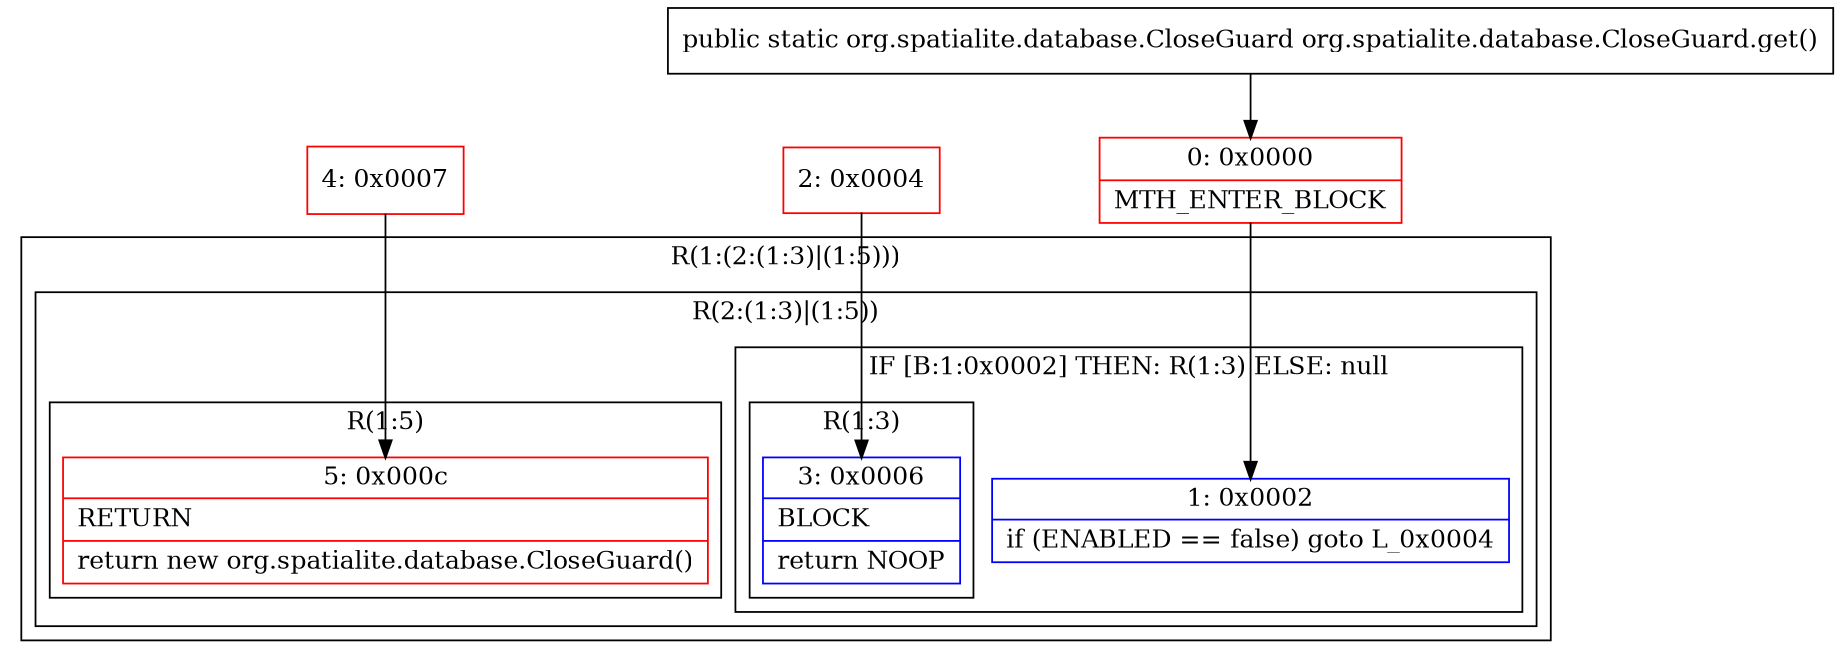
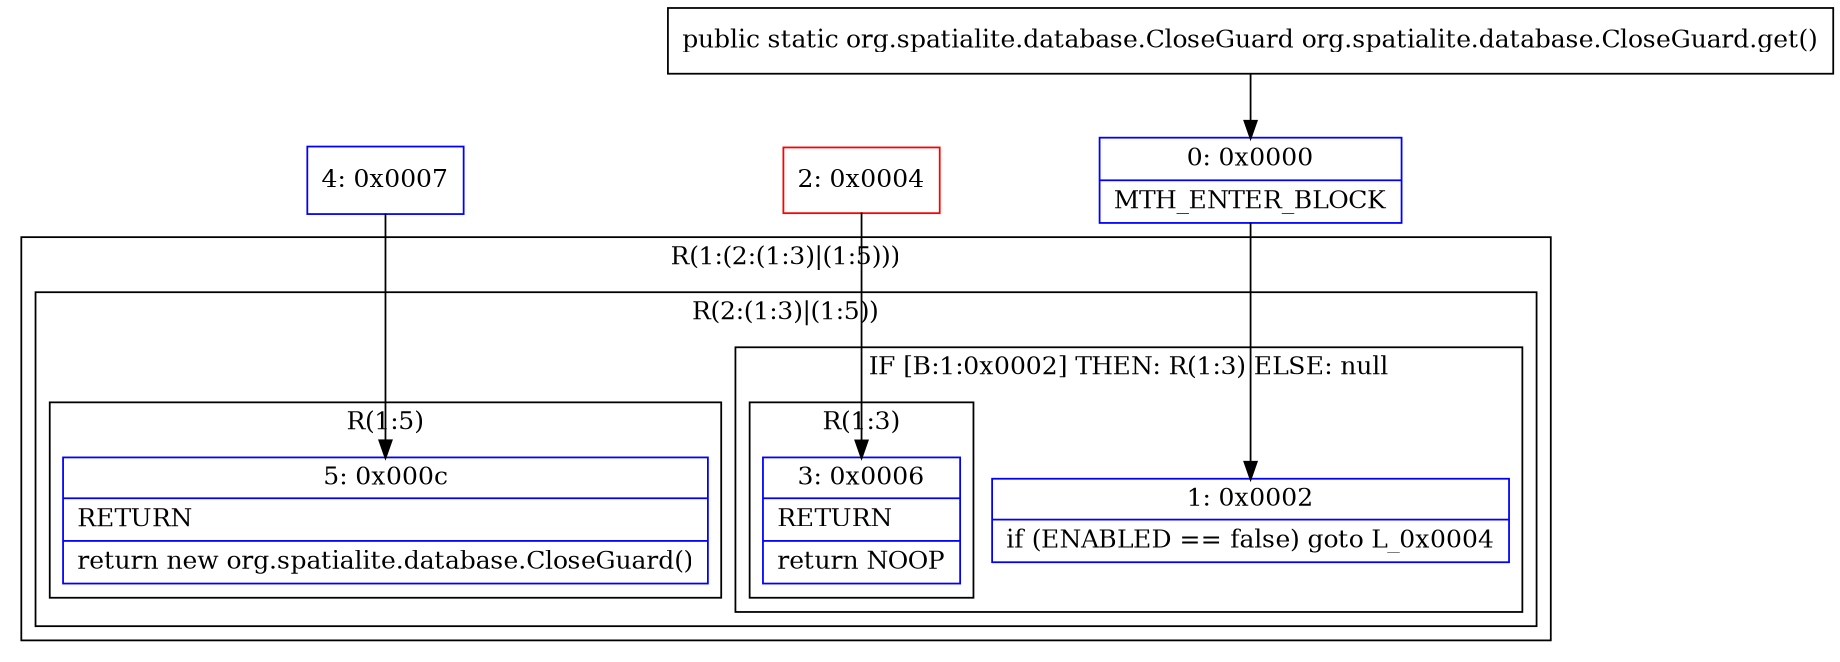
(385, 180) -> (385, 180)
(1251, 180) -> (1251, 180)
(823, 519) -> (835, 519)
(385, 520) -> (385, 520)
